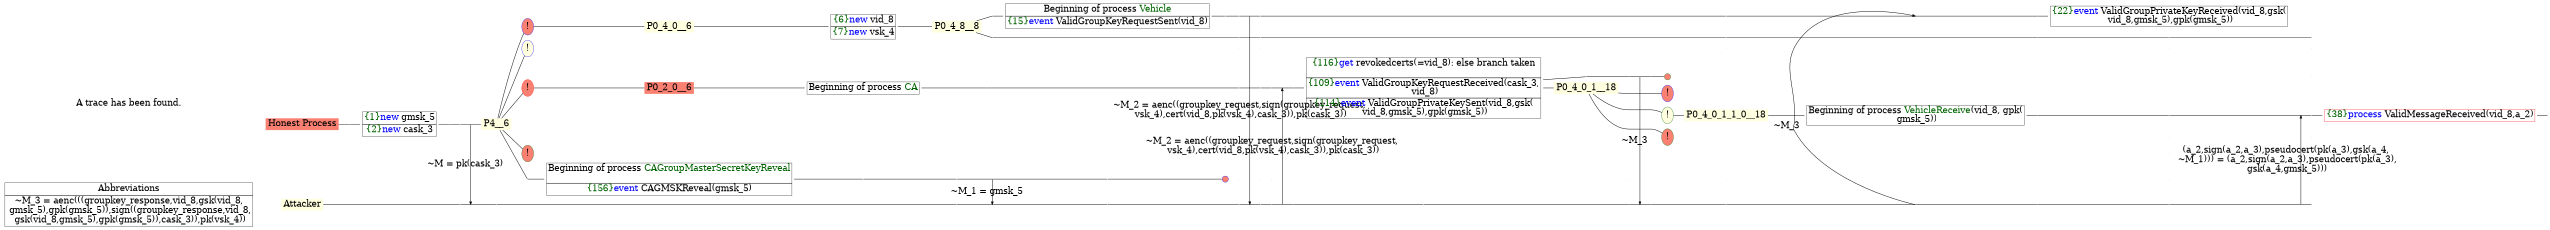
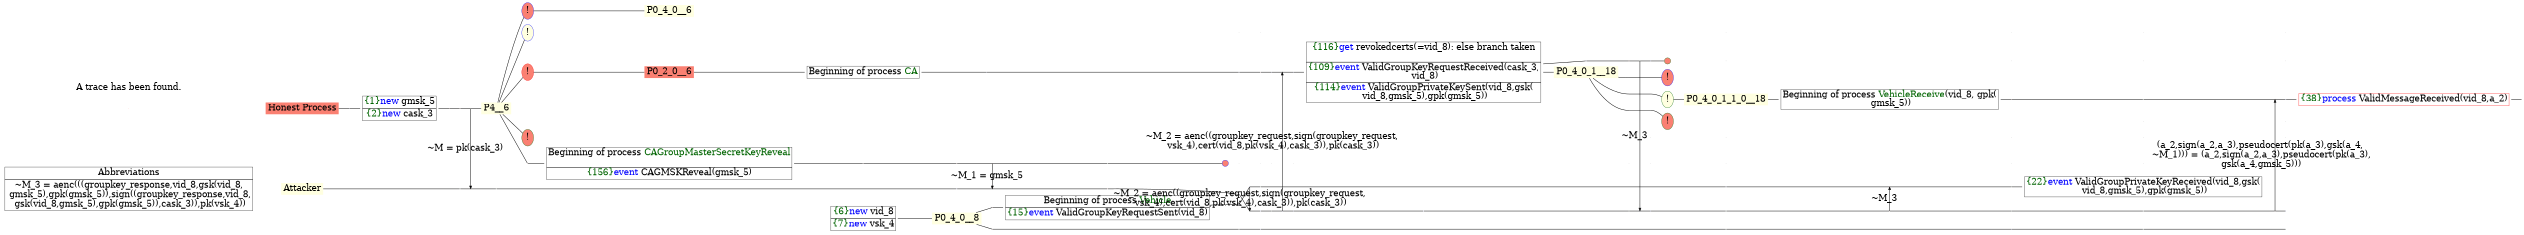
(761, 27) -> none
(957, 27) -> (957, 218)
